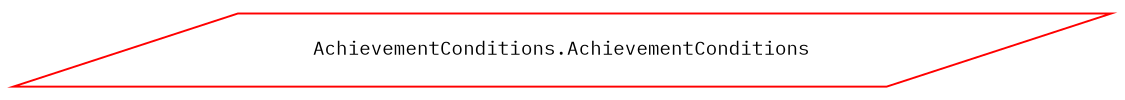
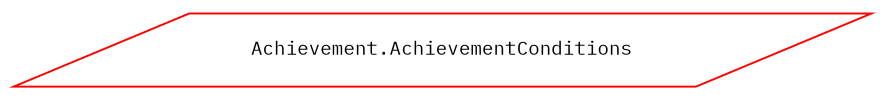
(562, 50) -> (443, 50)
